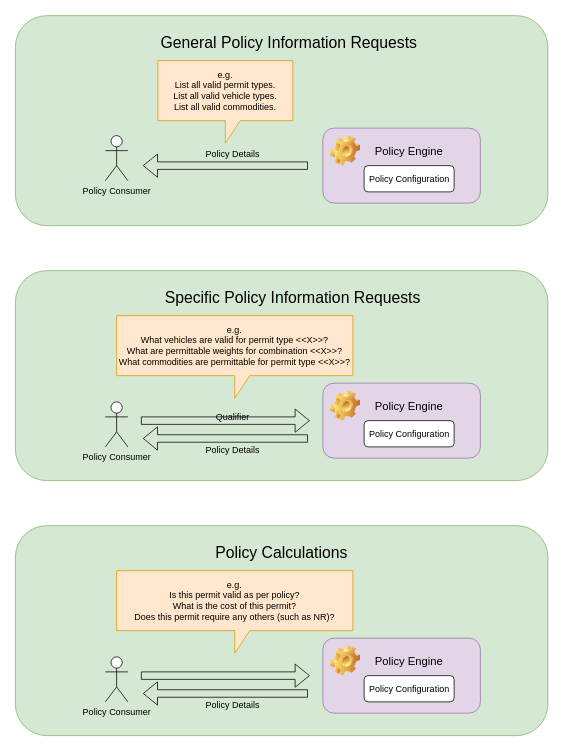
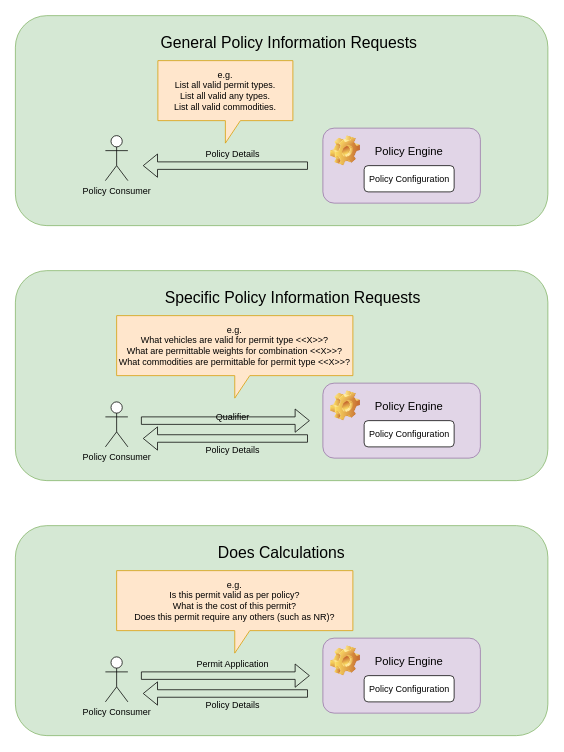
(225, 90) -> (225, 90)
(282, 552) -> (282, 552)
none -> (233, 664)
